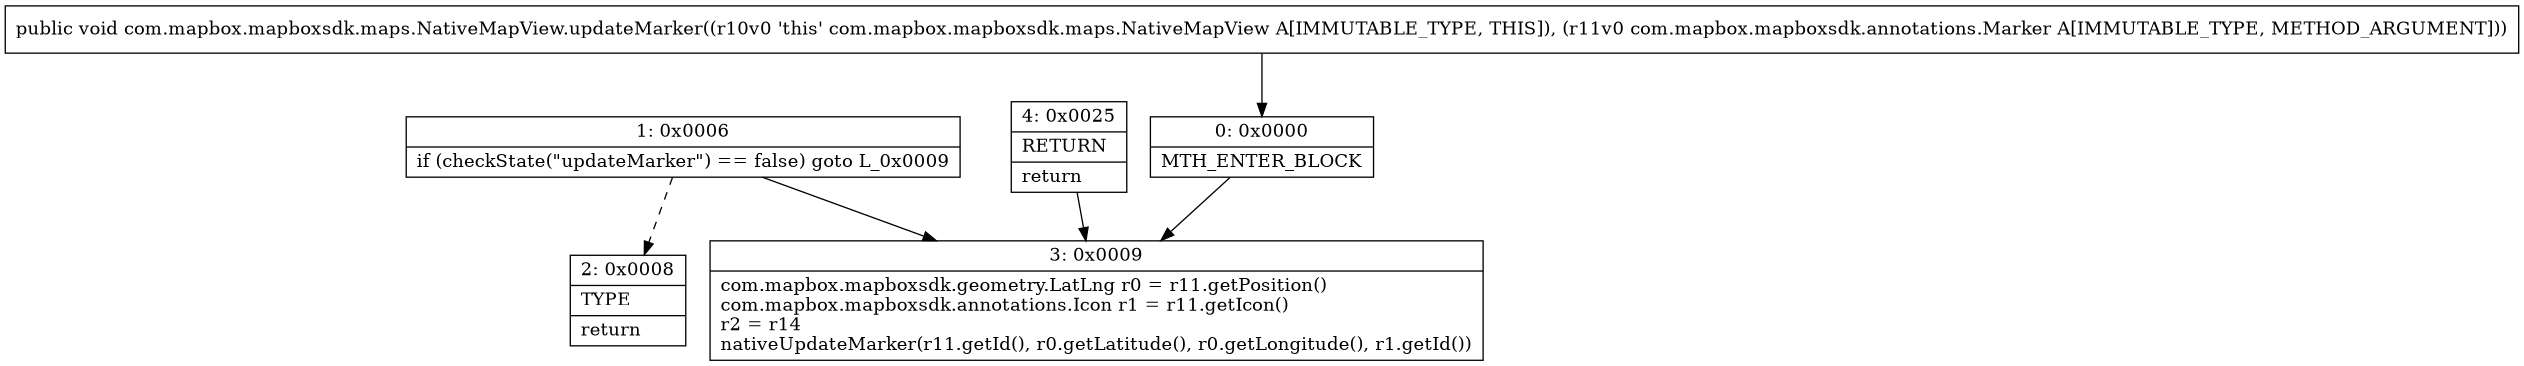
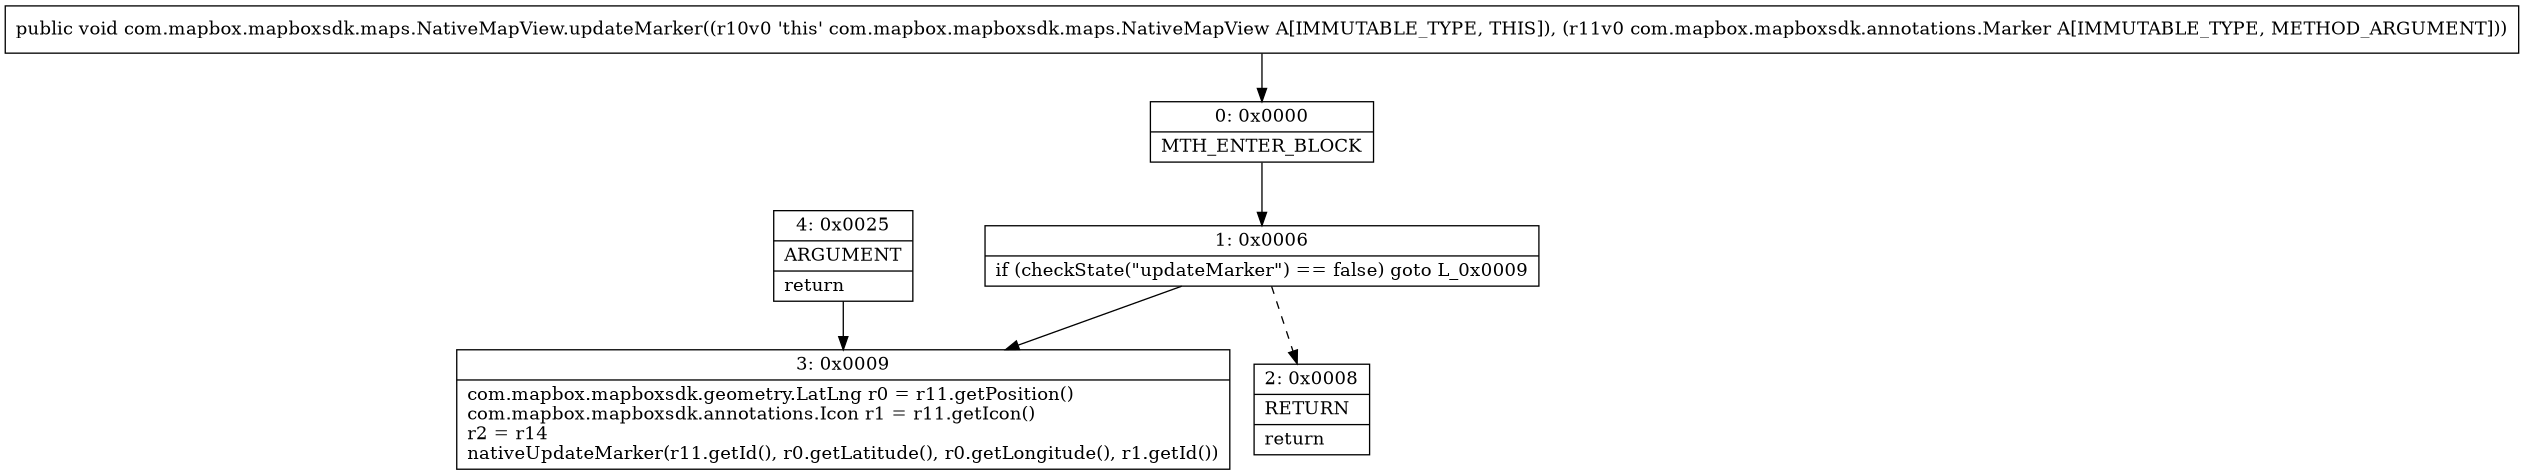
(1064, 146) -> (843, 255)
(1201, 204) -> (1262, 187)
(606, 300) -> (1307, 409)
